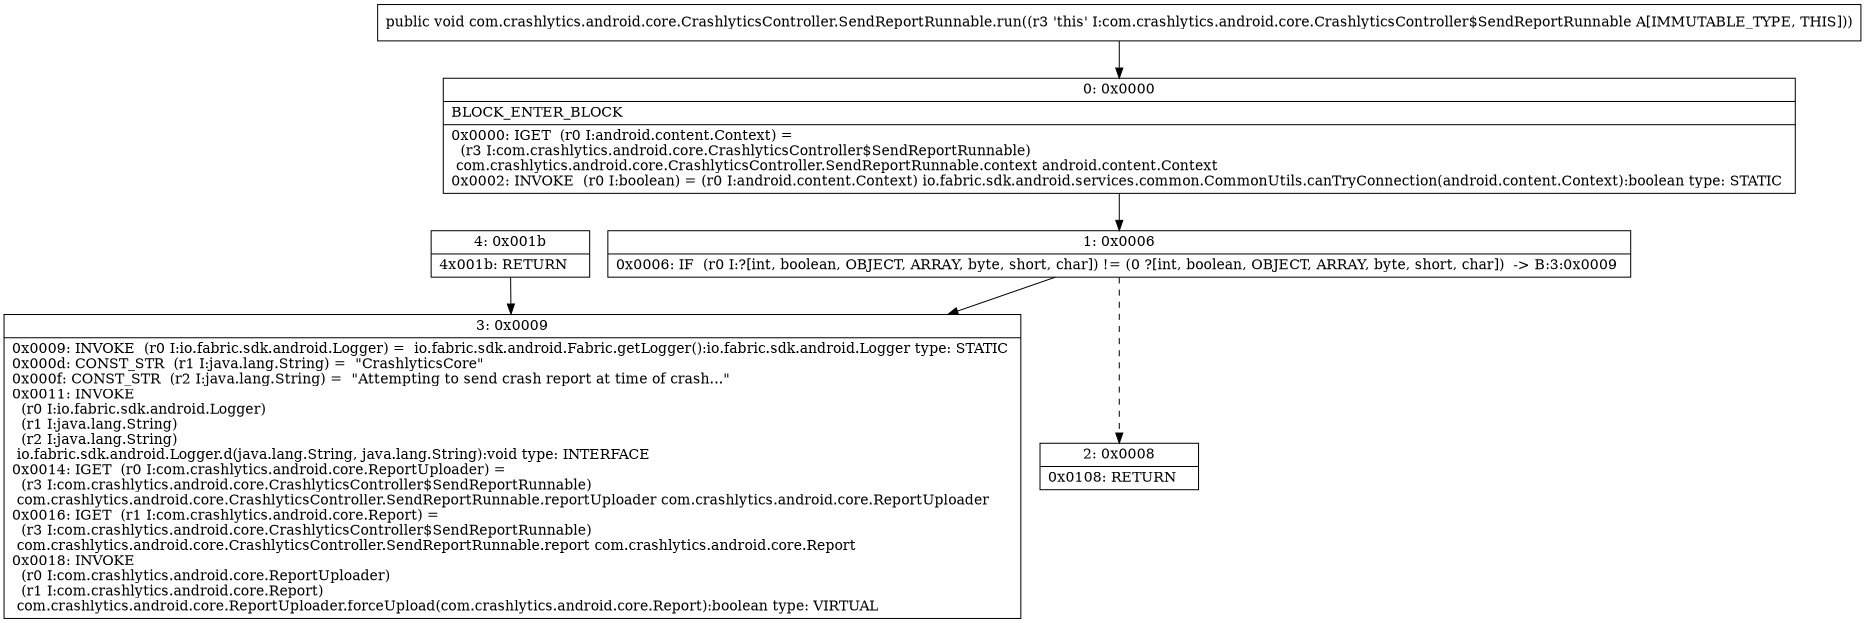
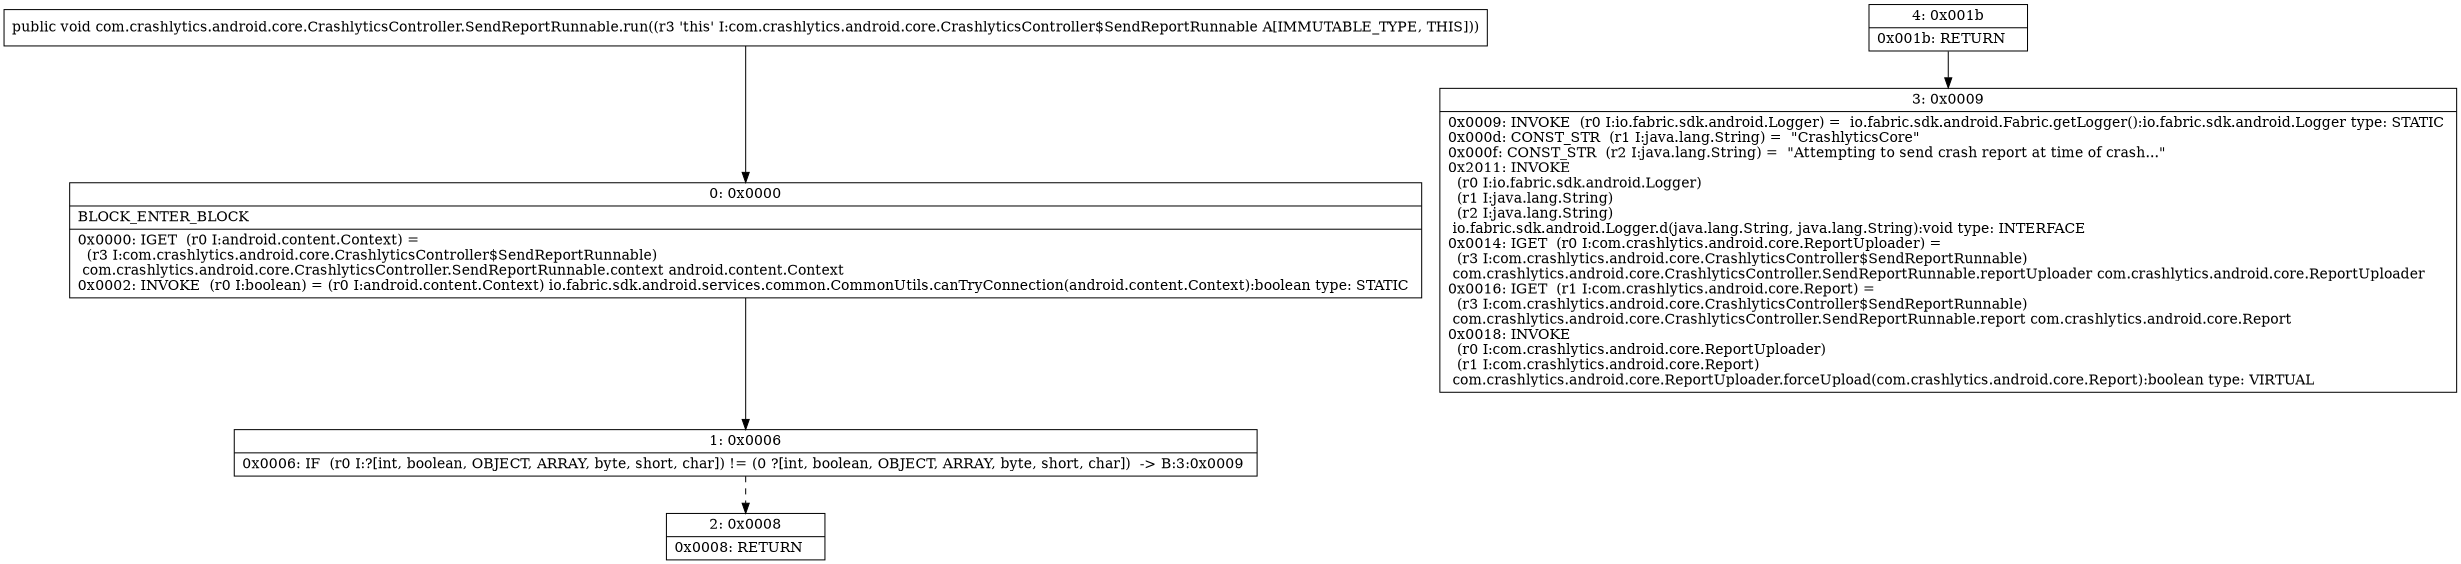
(510, 265) -> (1948, 39)
(1006, 294) -> none
(78, 394) -> (1514, 168)
(1119, 478) -> (746, 548)
